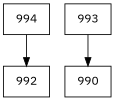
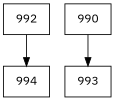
(26, 46) -> (26, 46)
(88, 46) -> (88, 46)
